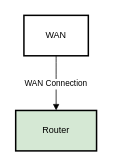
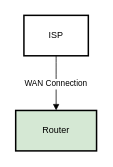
(56, 36) -> (56, 36)
